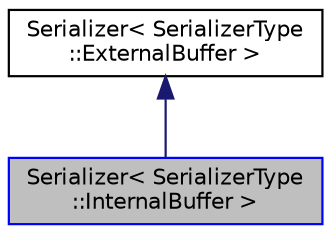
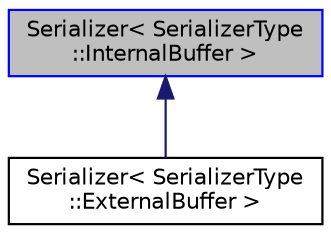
(166, 128) -> (166, 128)
